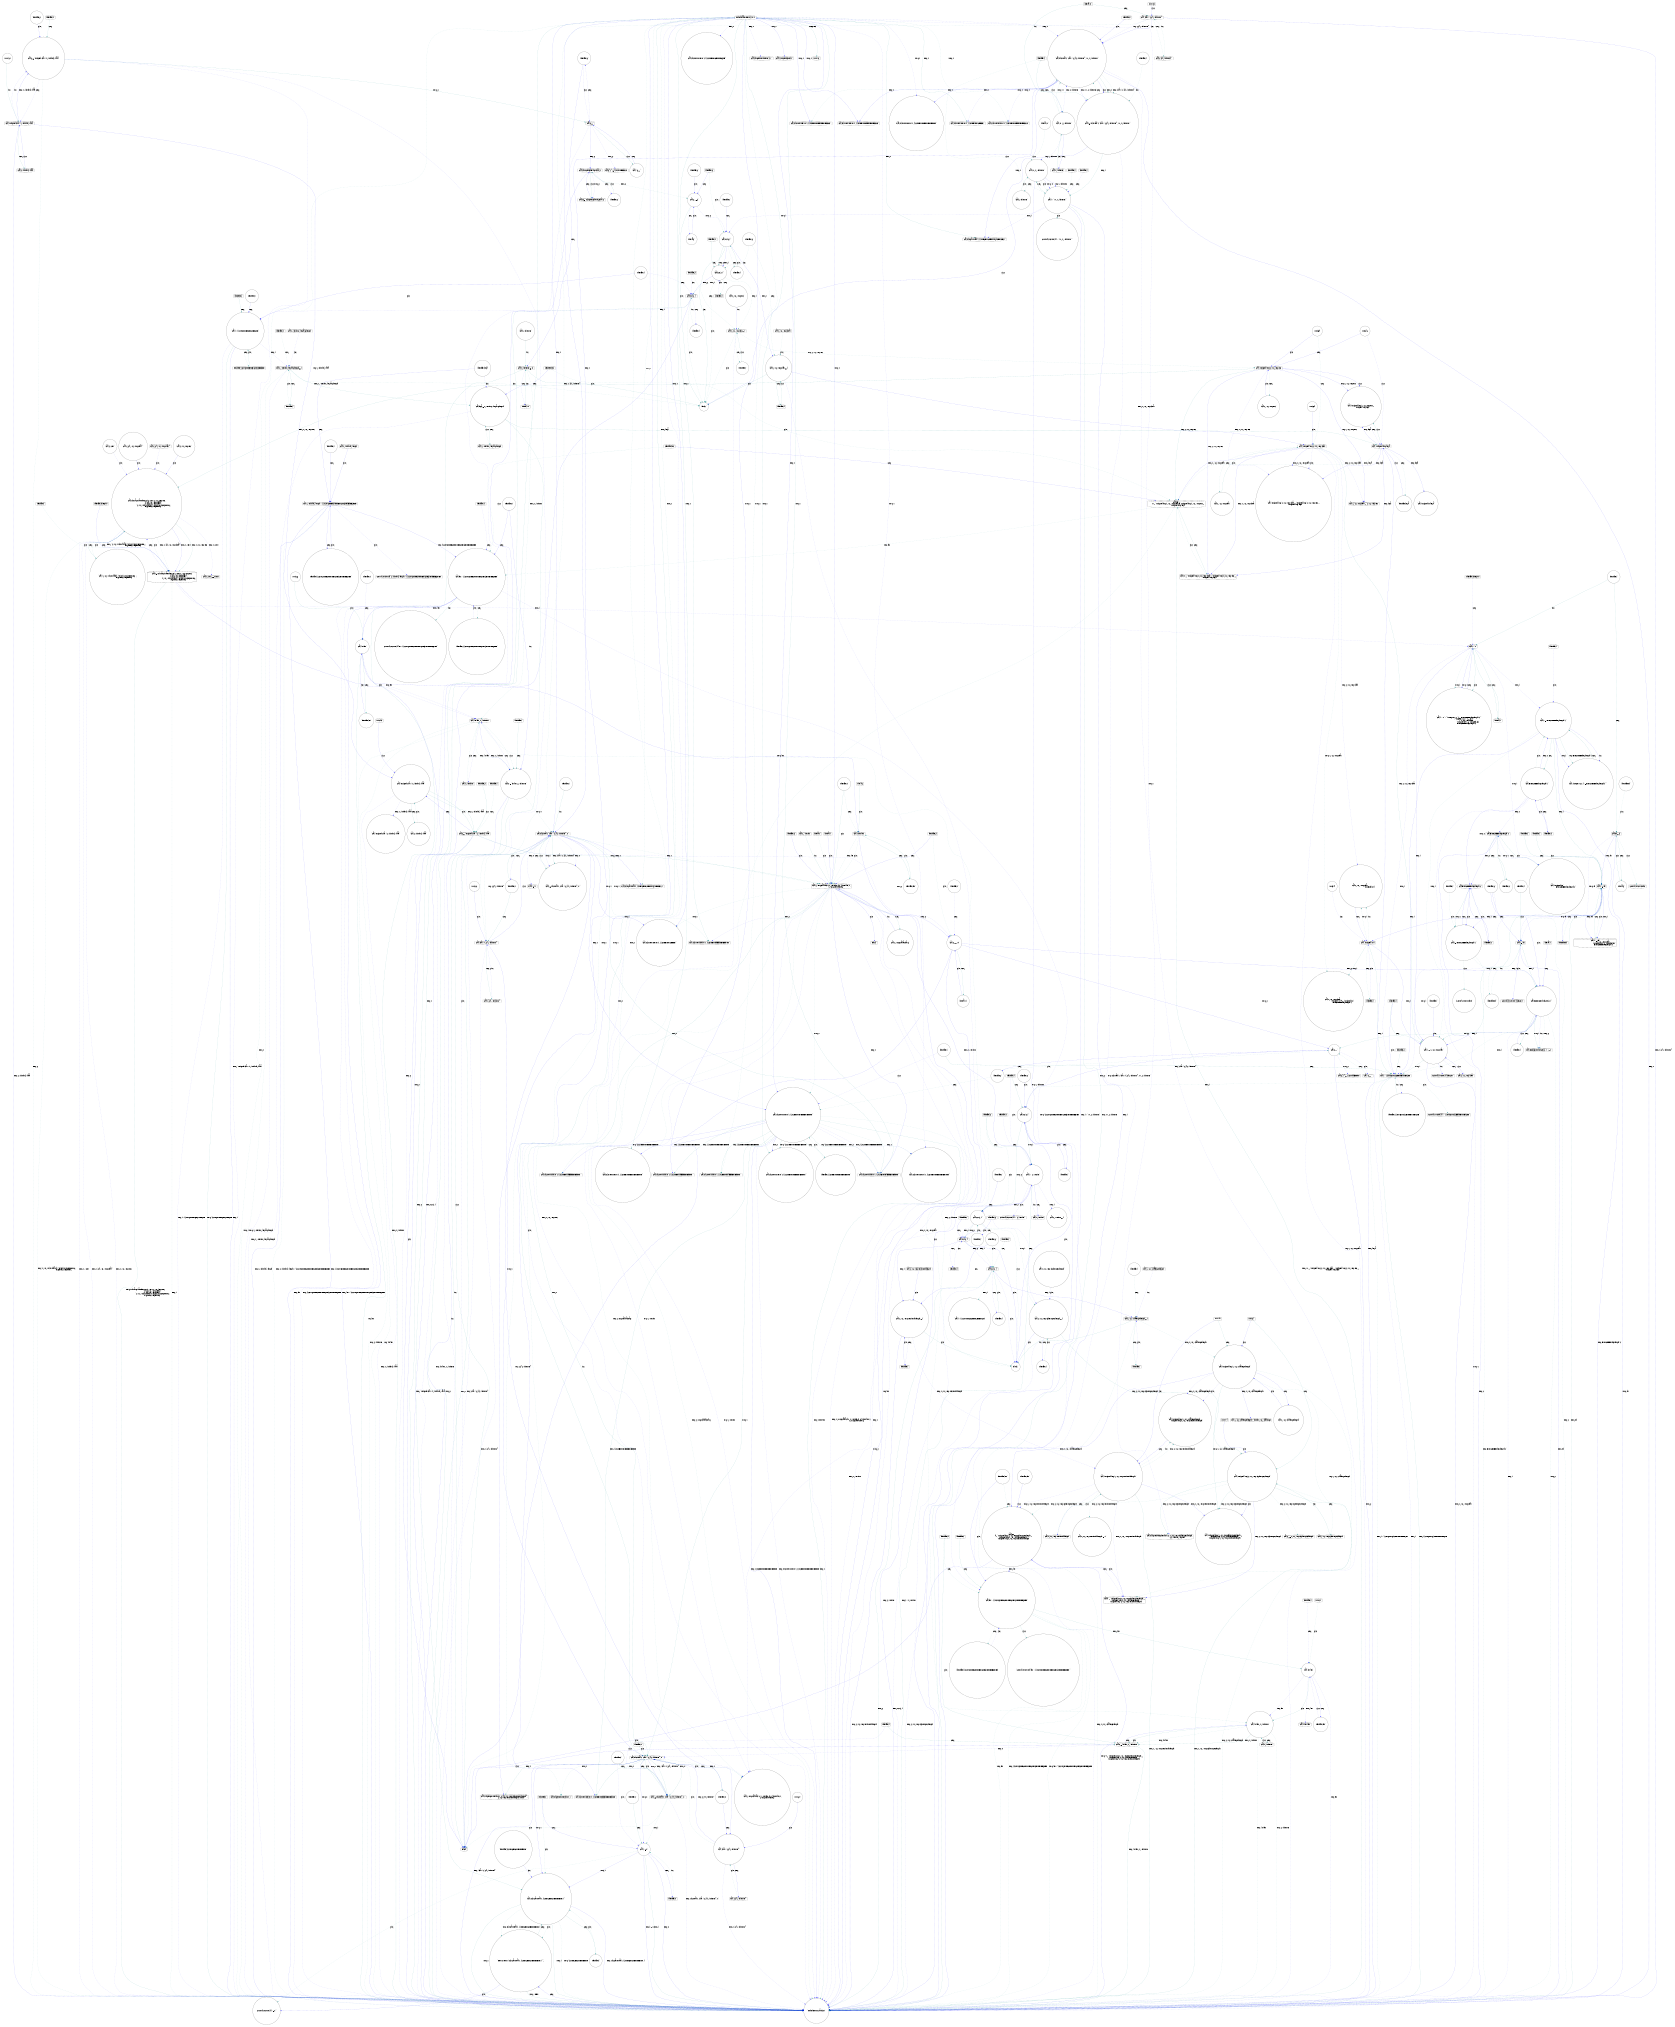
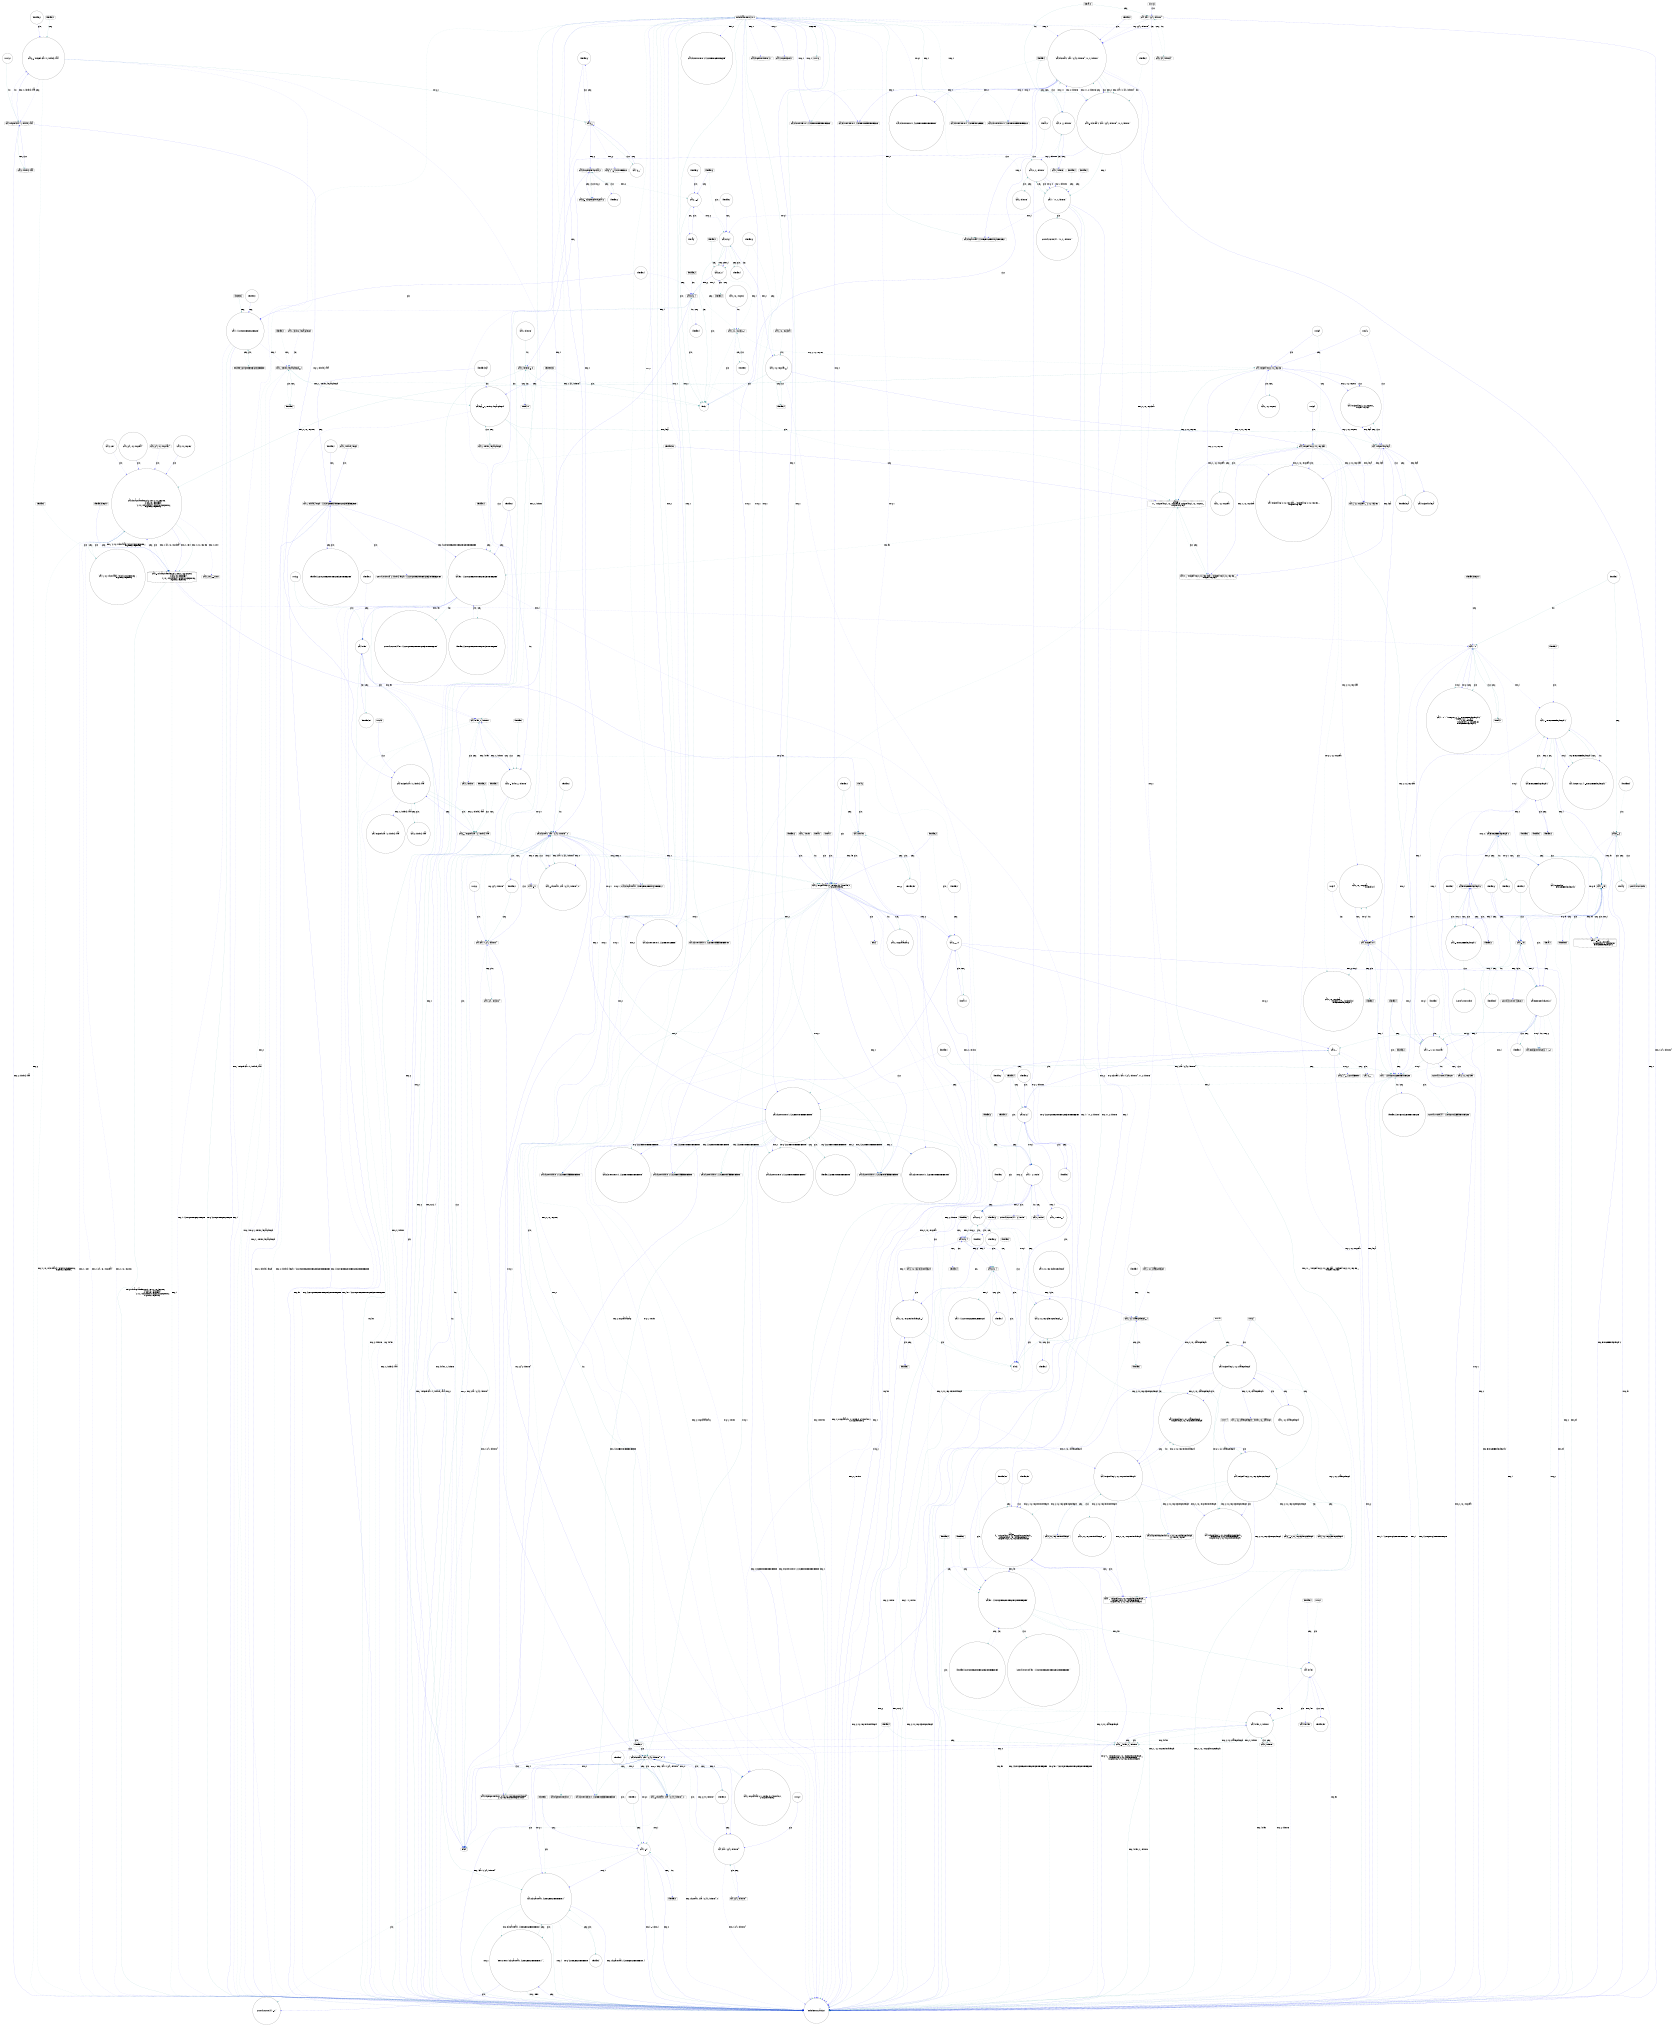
(513, 1849) -> none
